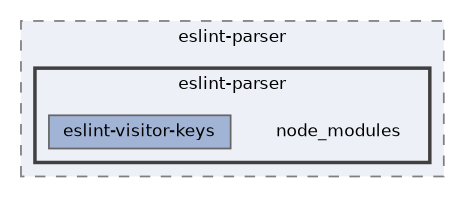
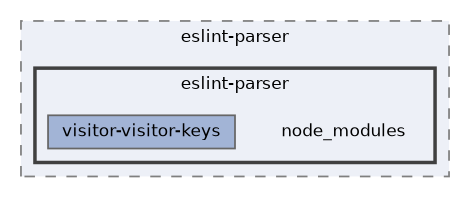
(140, 132) -> (142, 132)
